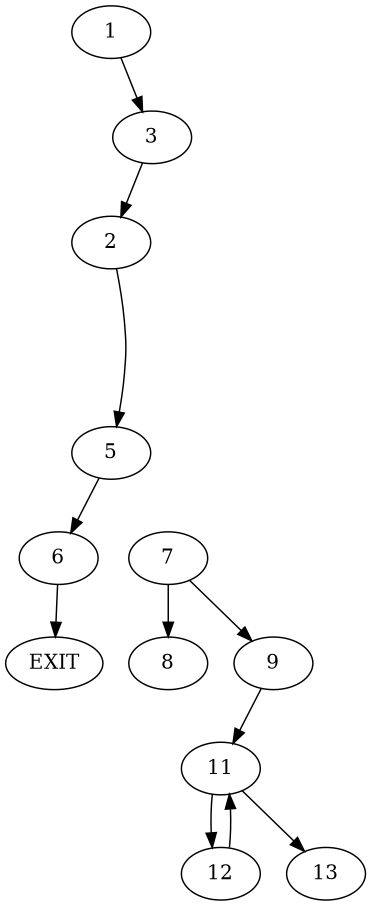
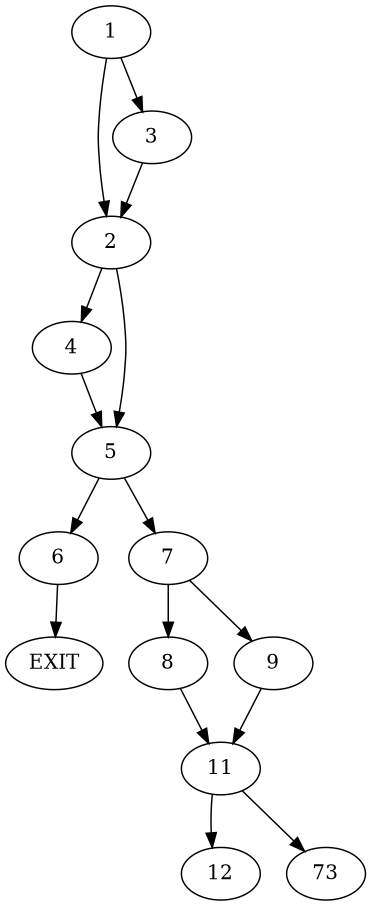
none -> (98, 130)
none -> (72, 348)
none -> (136, 499)
(231, 828) -> (191, 709)
(326, 874) -> (326, 874)
